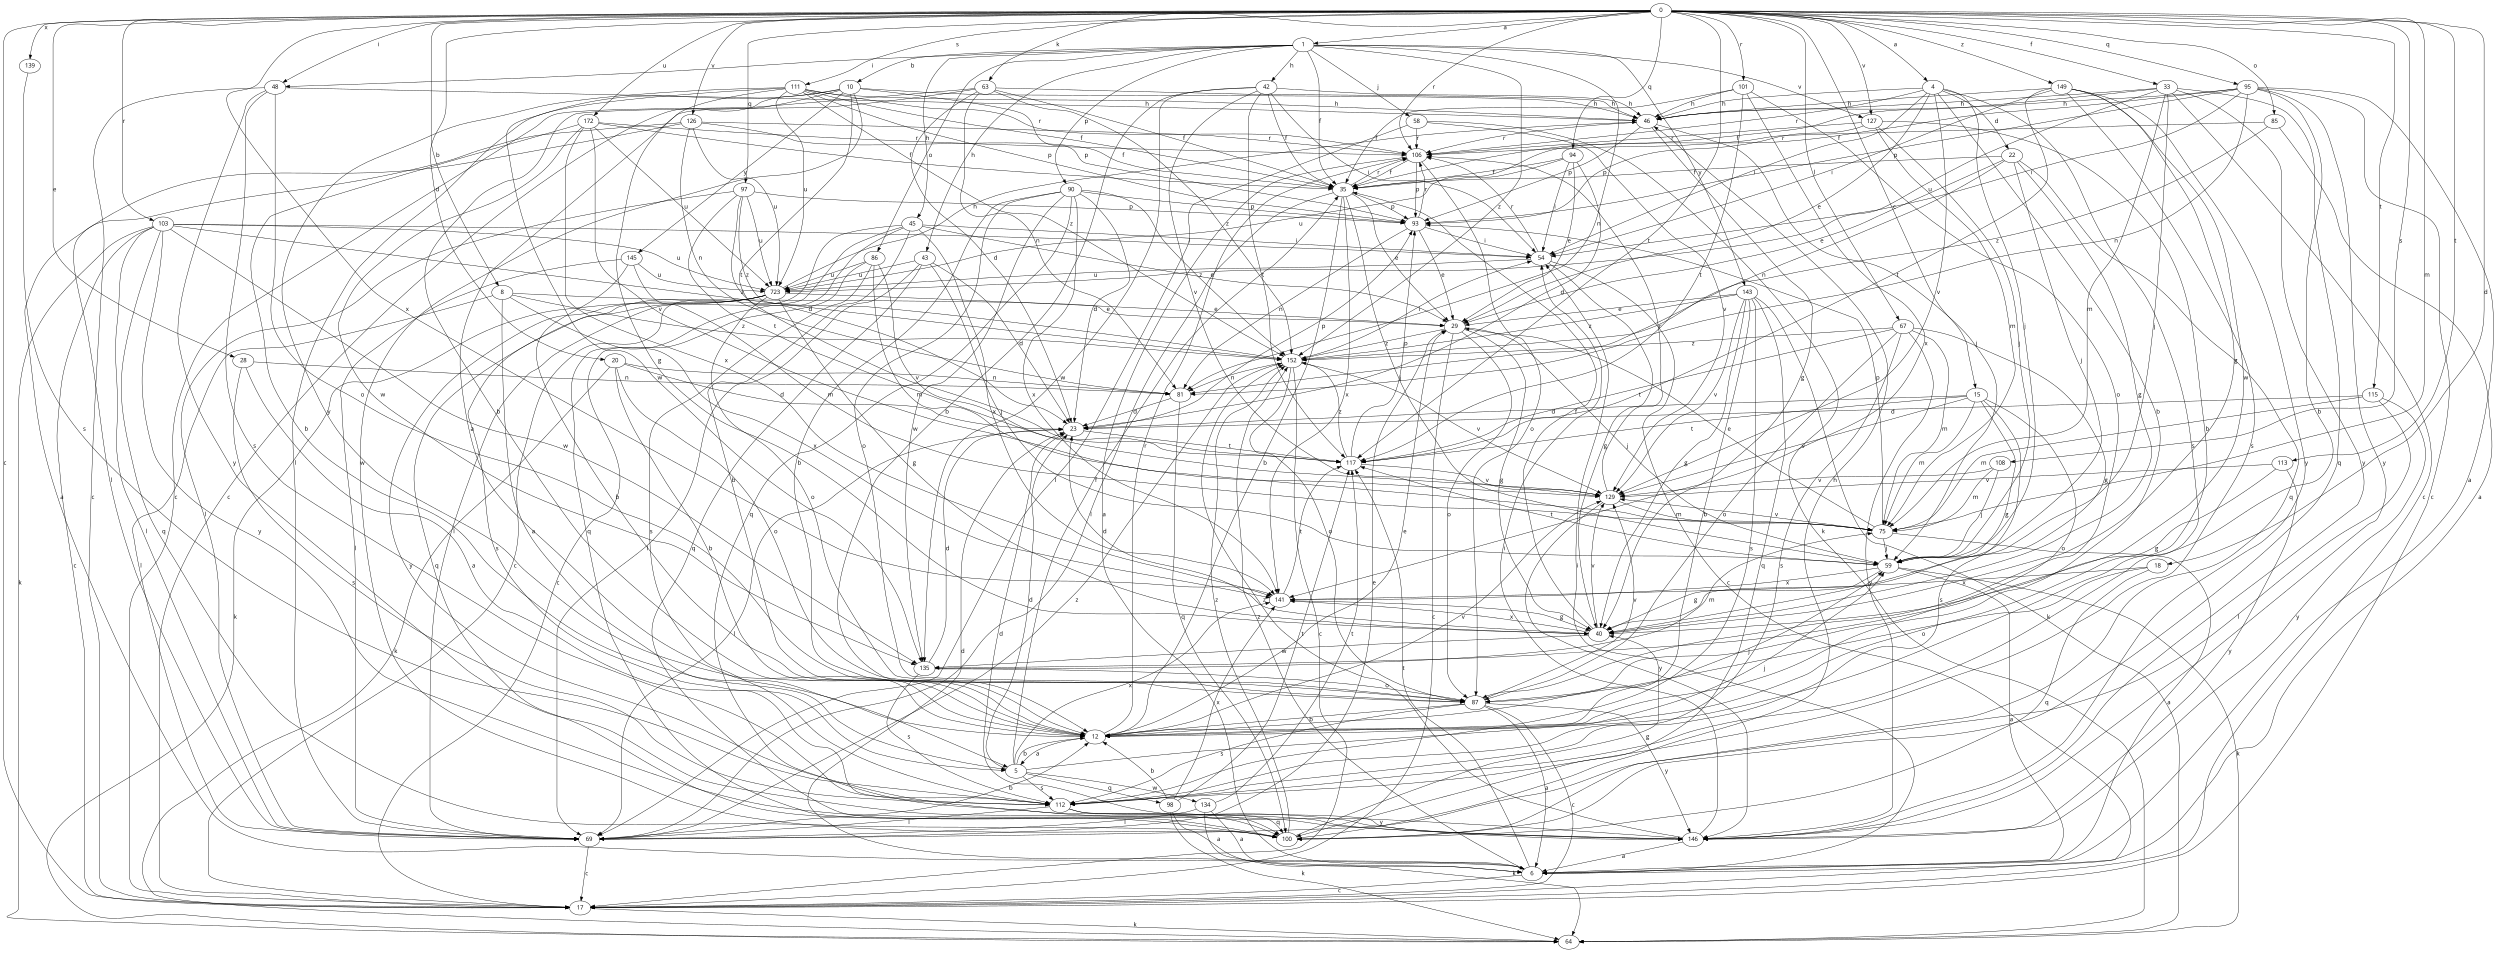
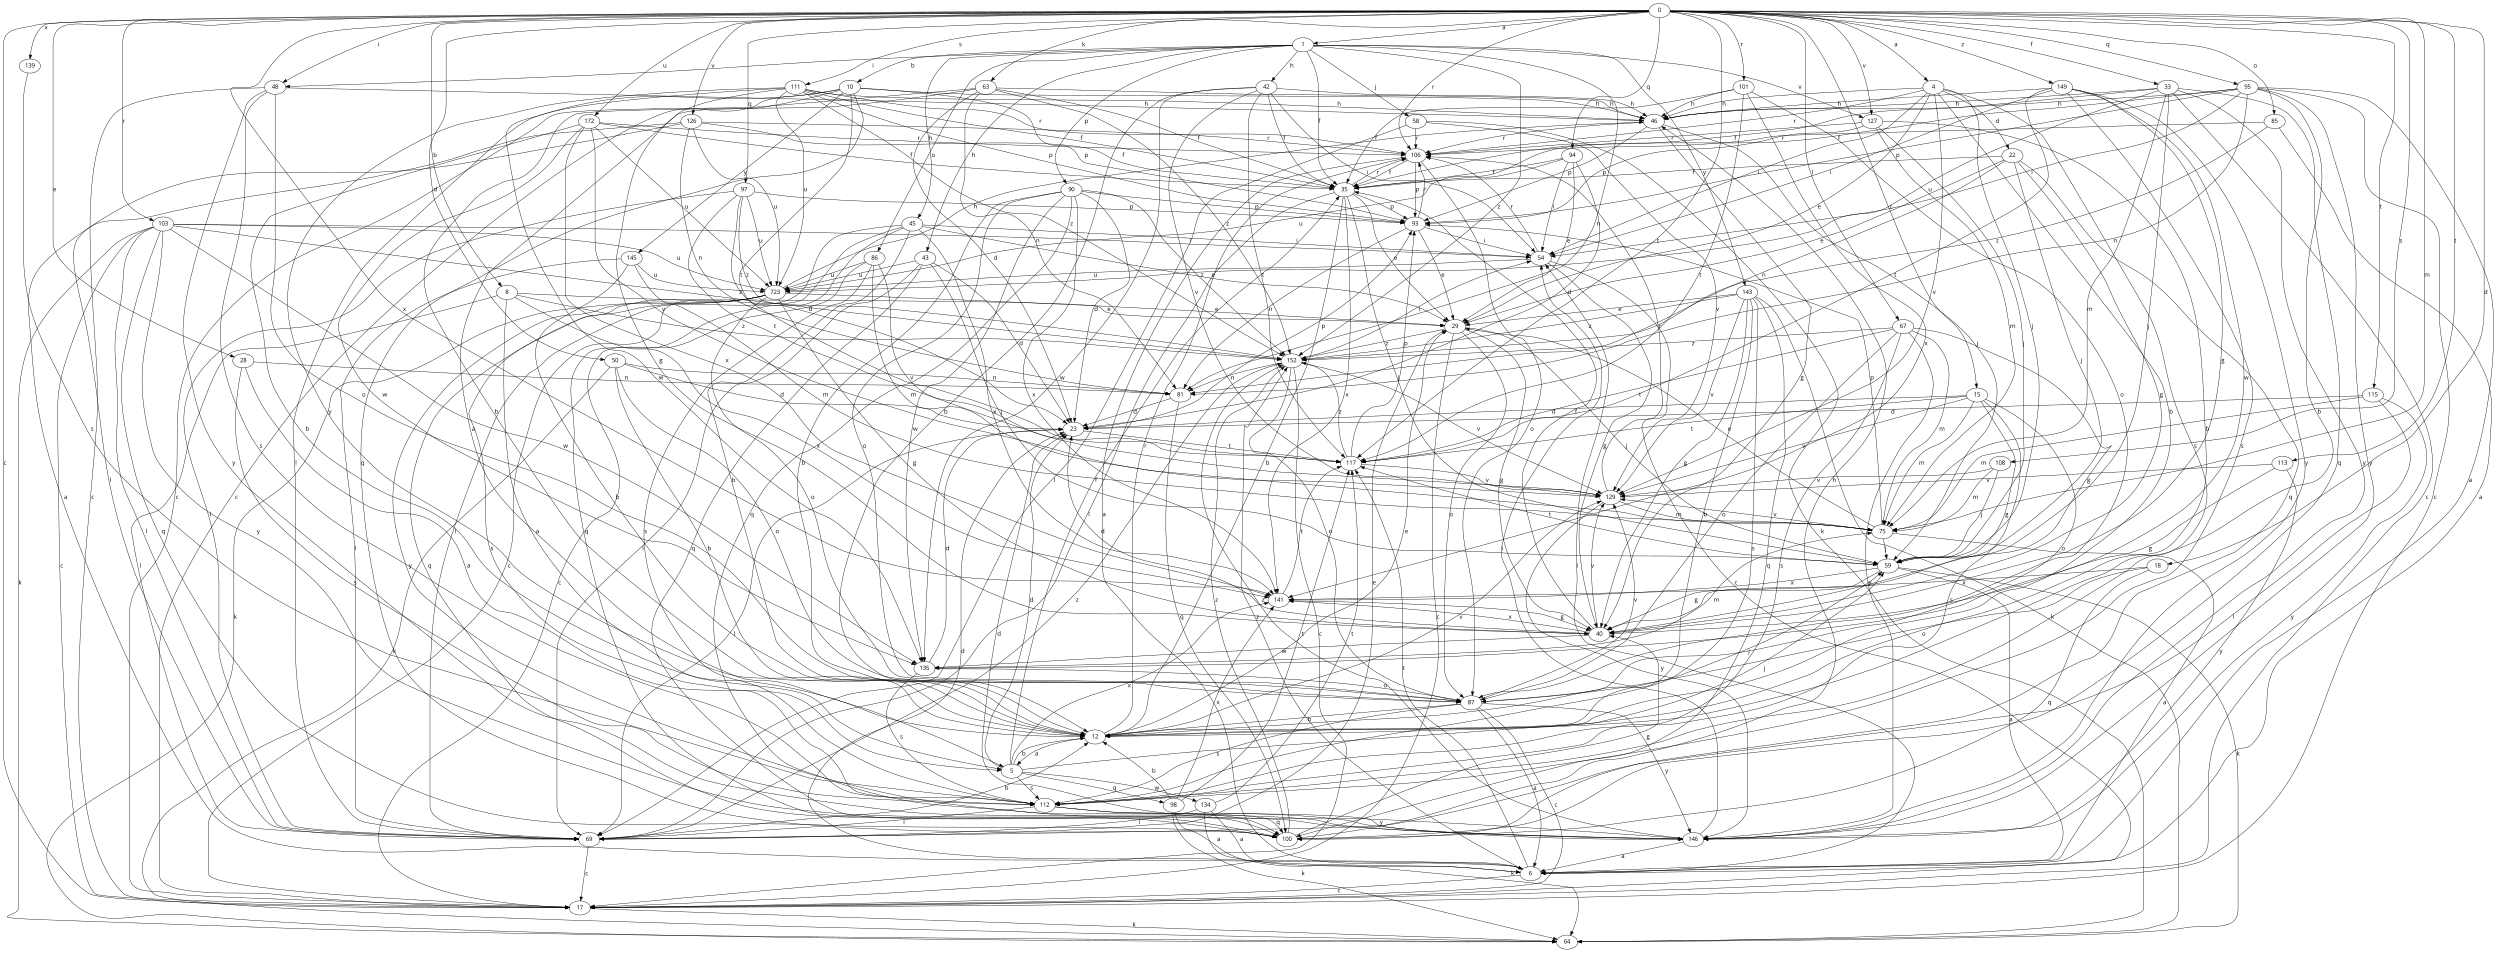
(615, 361) -> (615, 361)
(362, 463) -> (363, 463)
